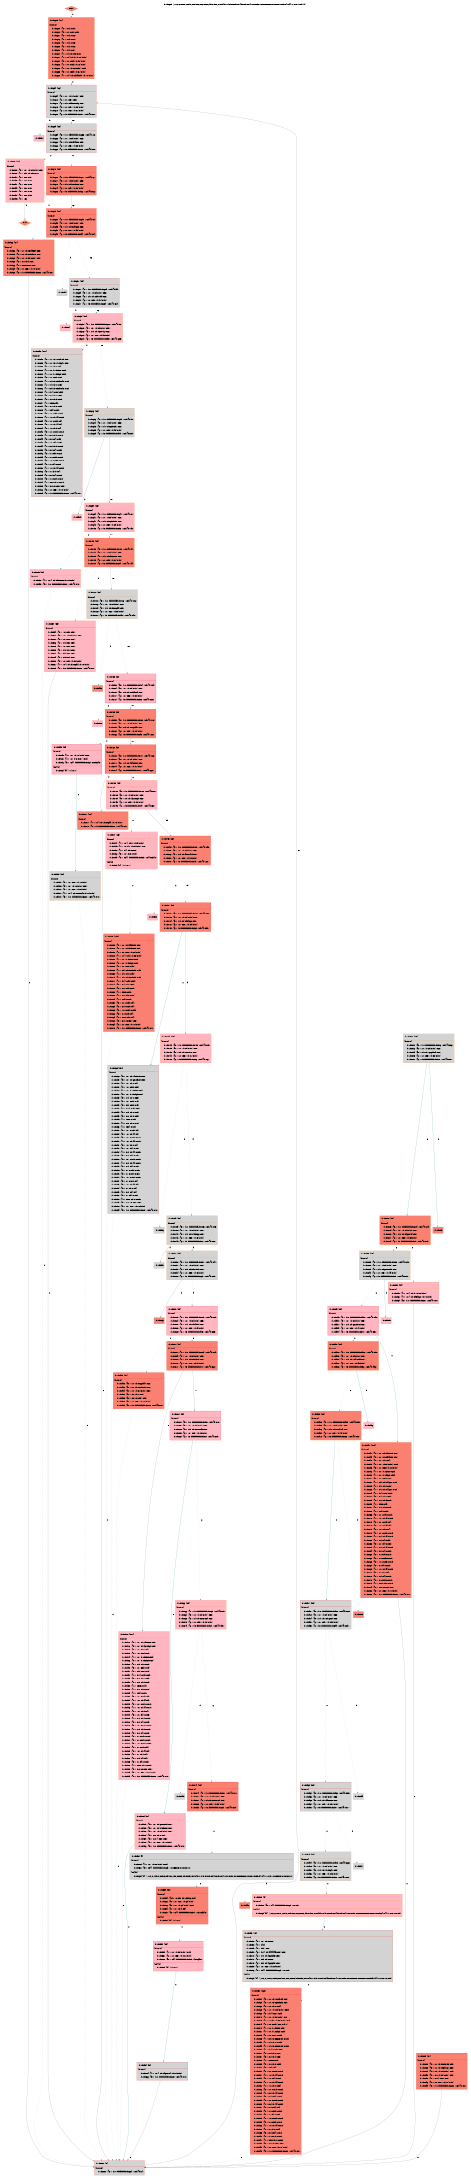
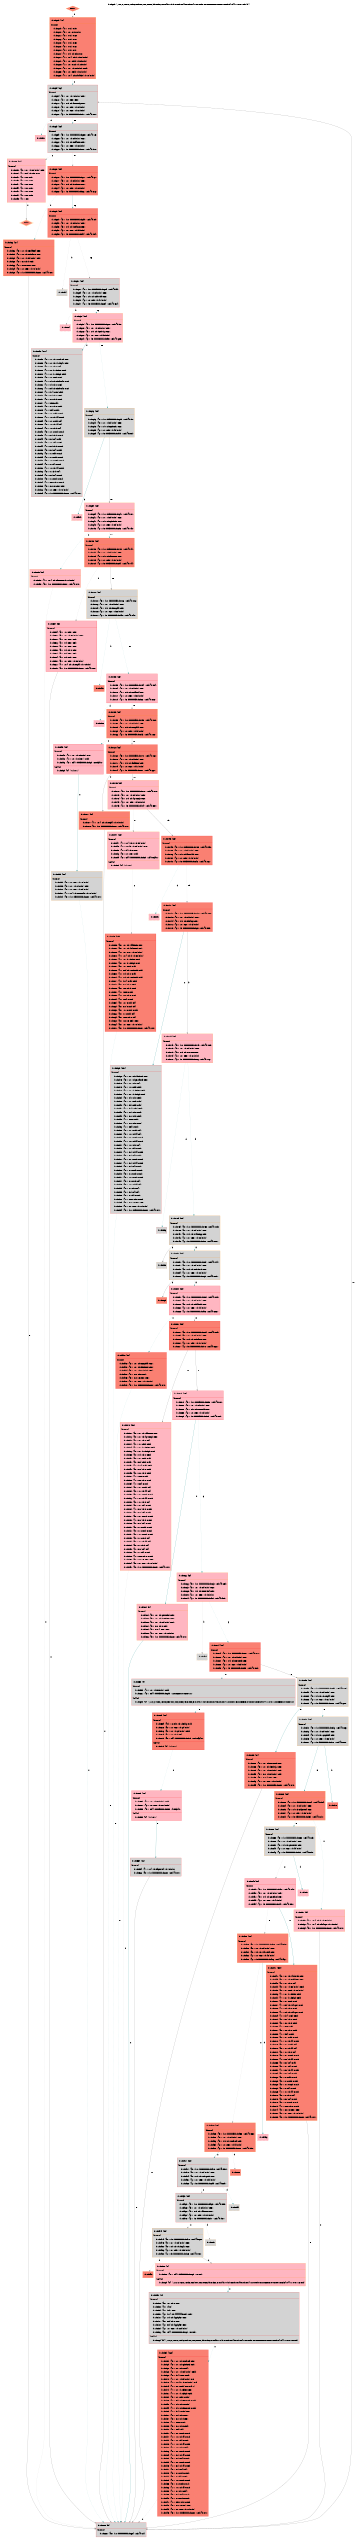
none -> (323, 1692)
